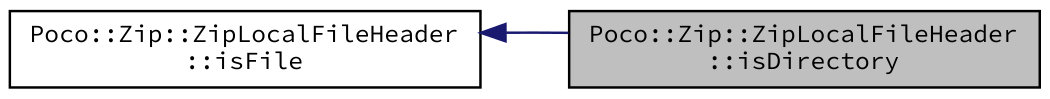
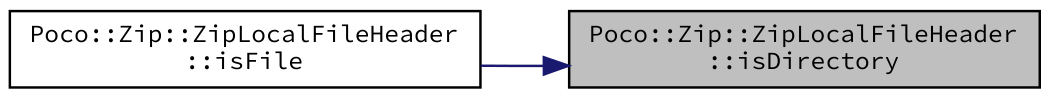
(537, 33) -> (512, 66)
